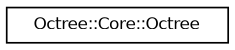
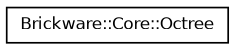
(117, 25) -> (117, 25)
